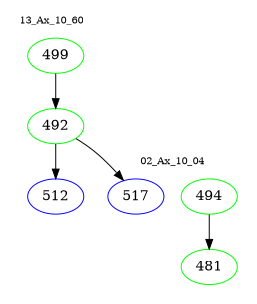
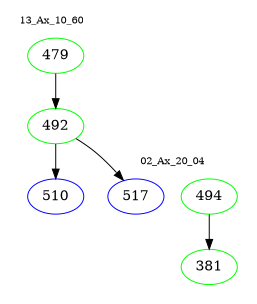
(56, 56) -> (56, 56)
(173, 162) -> (173, 162)
(56, 197) -> (56, 197)
(209, 267) -> (209, 267)
